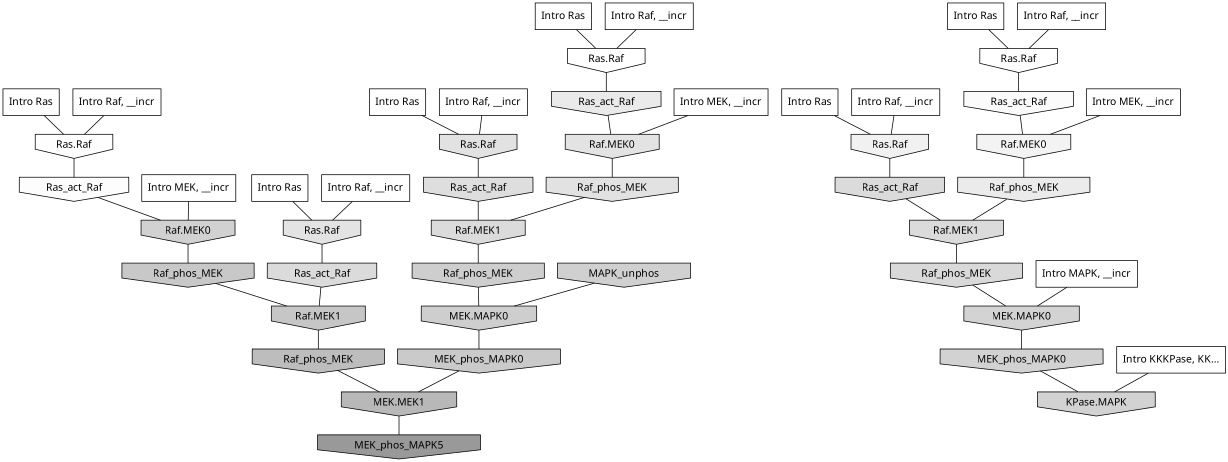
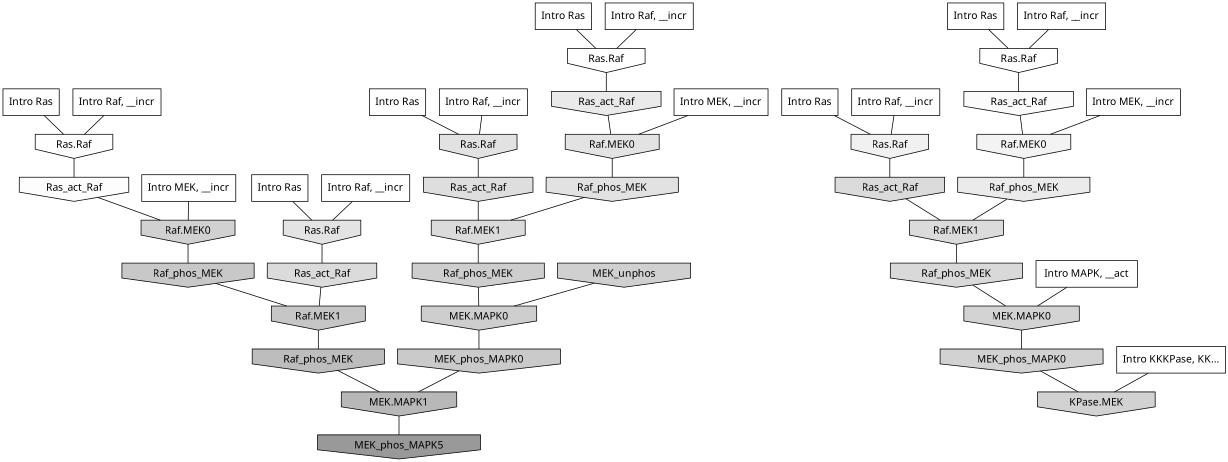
(624, 274) -> (624, 274)
(1087, 274) -> (1087, 274)
(399, 403) -> (399, 403)
(1096, 403) -> (1096, 403)
